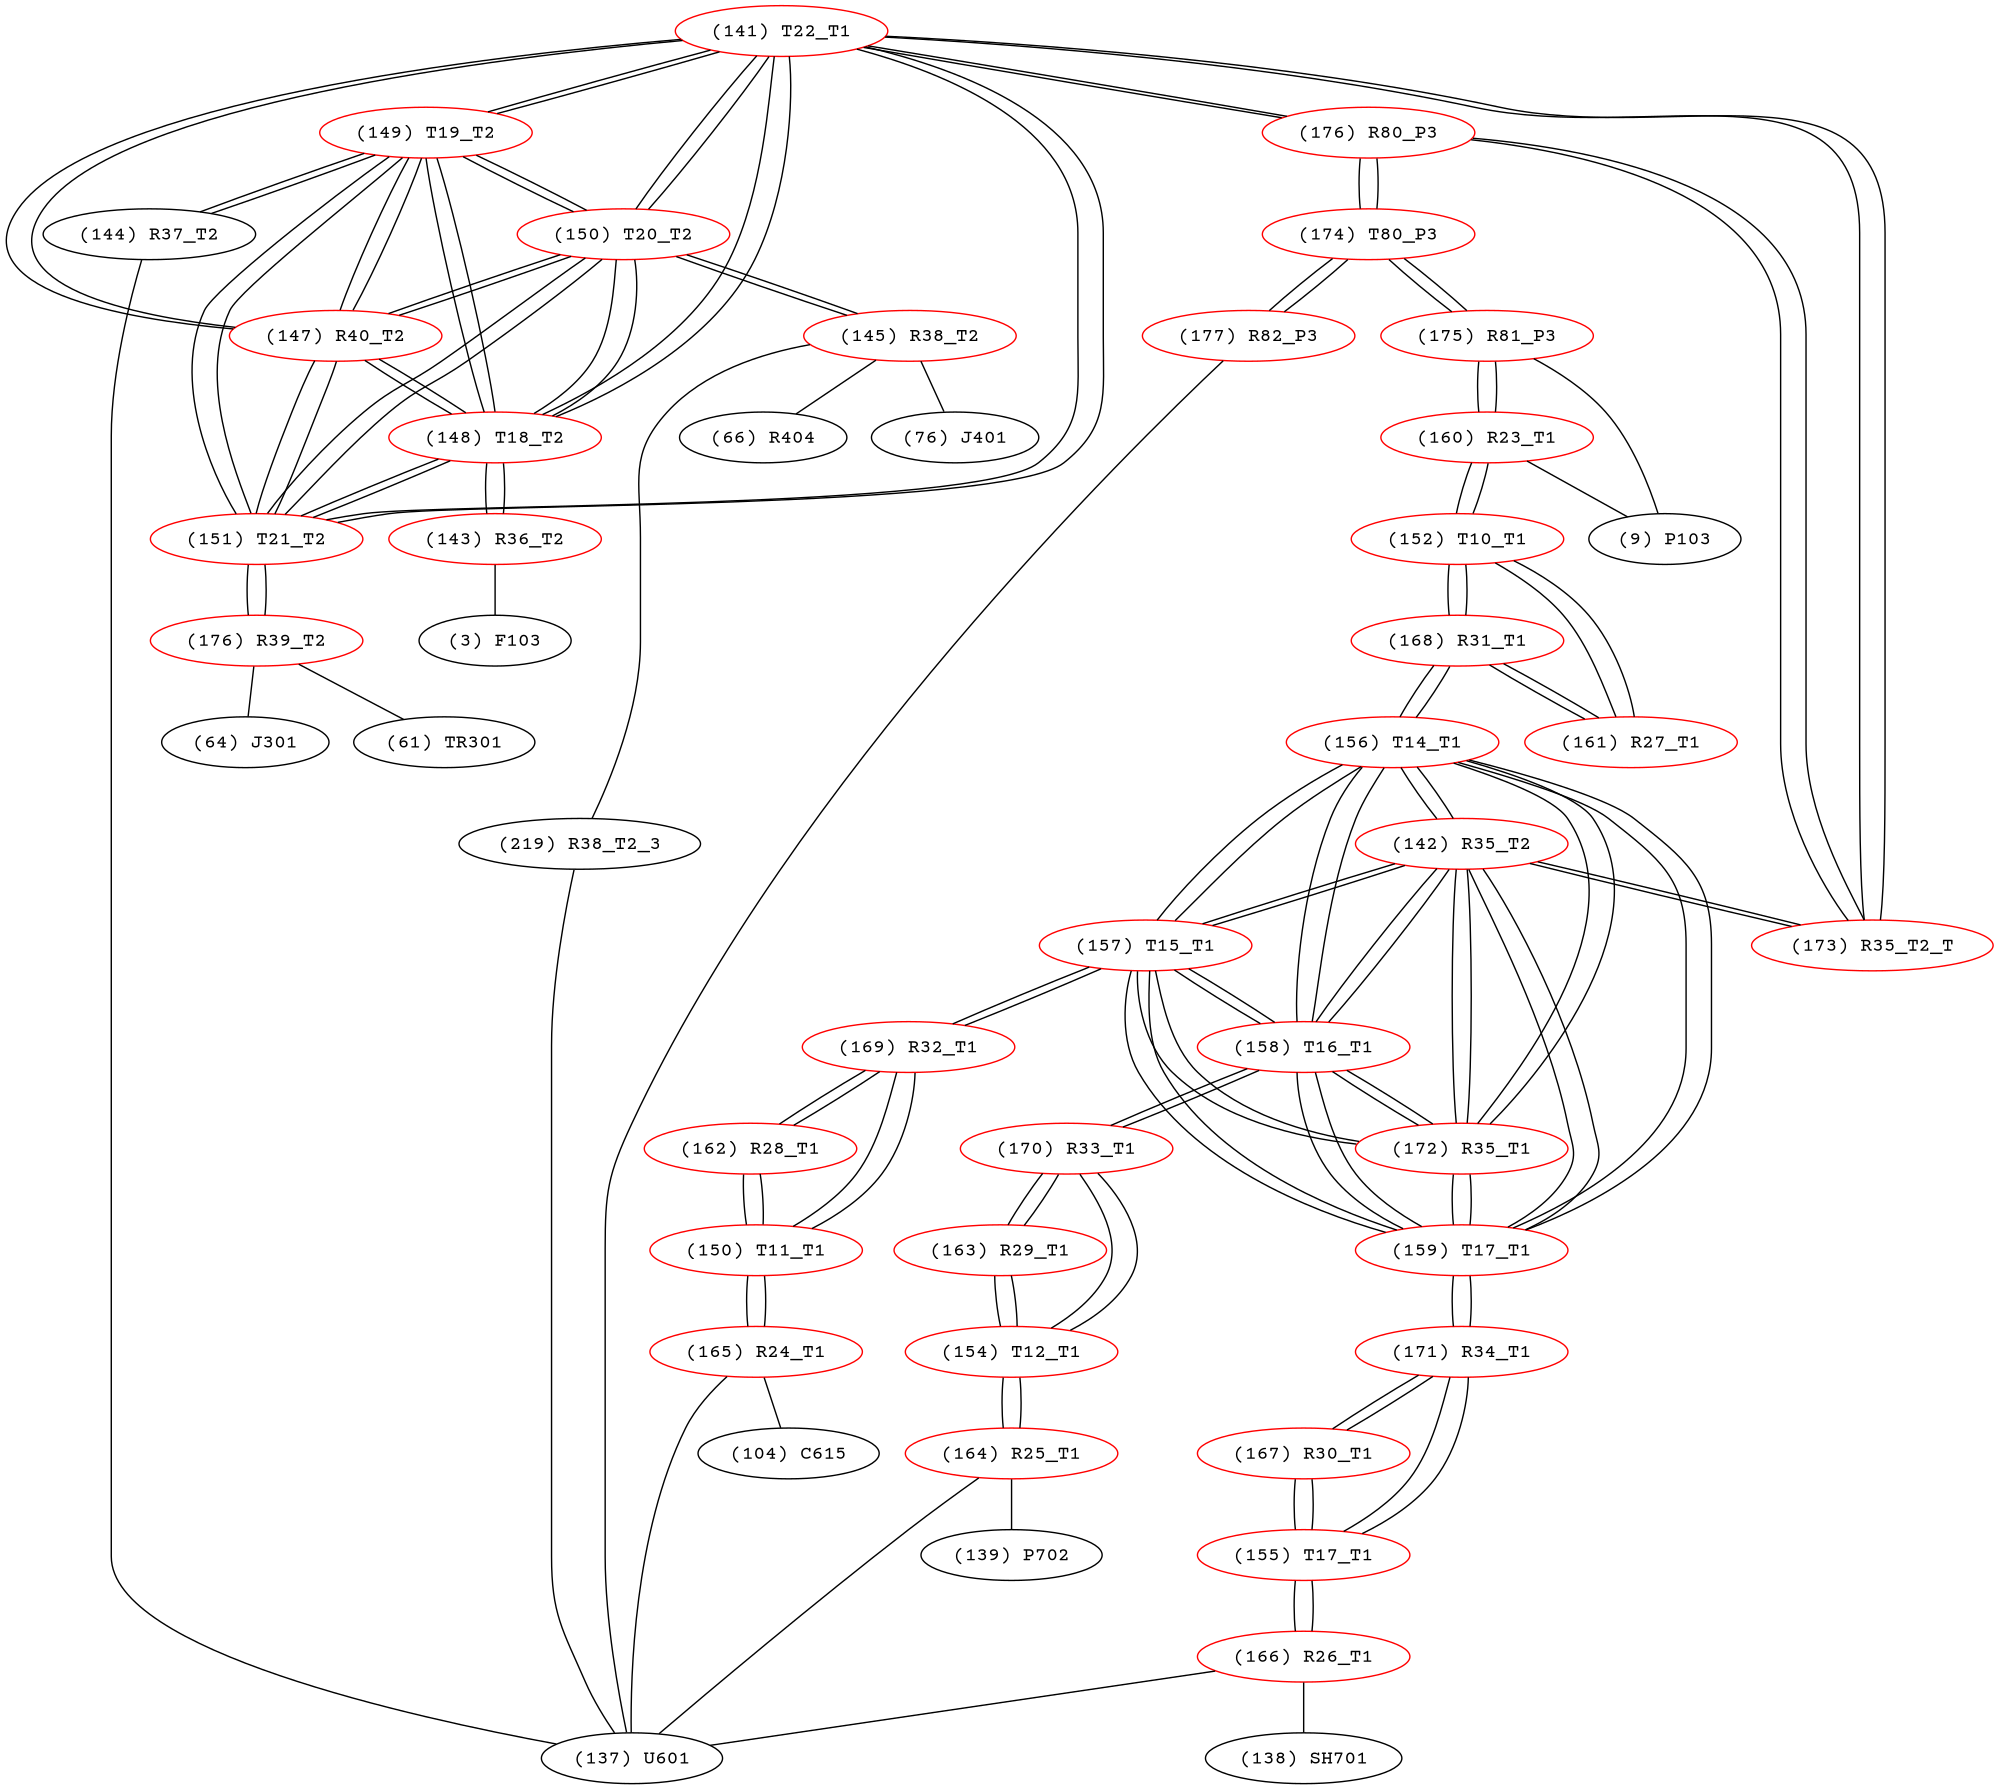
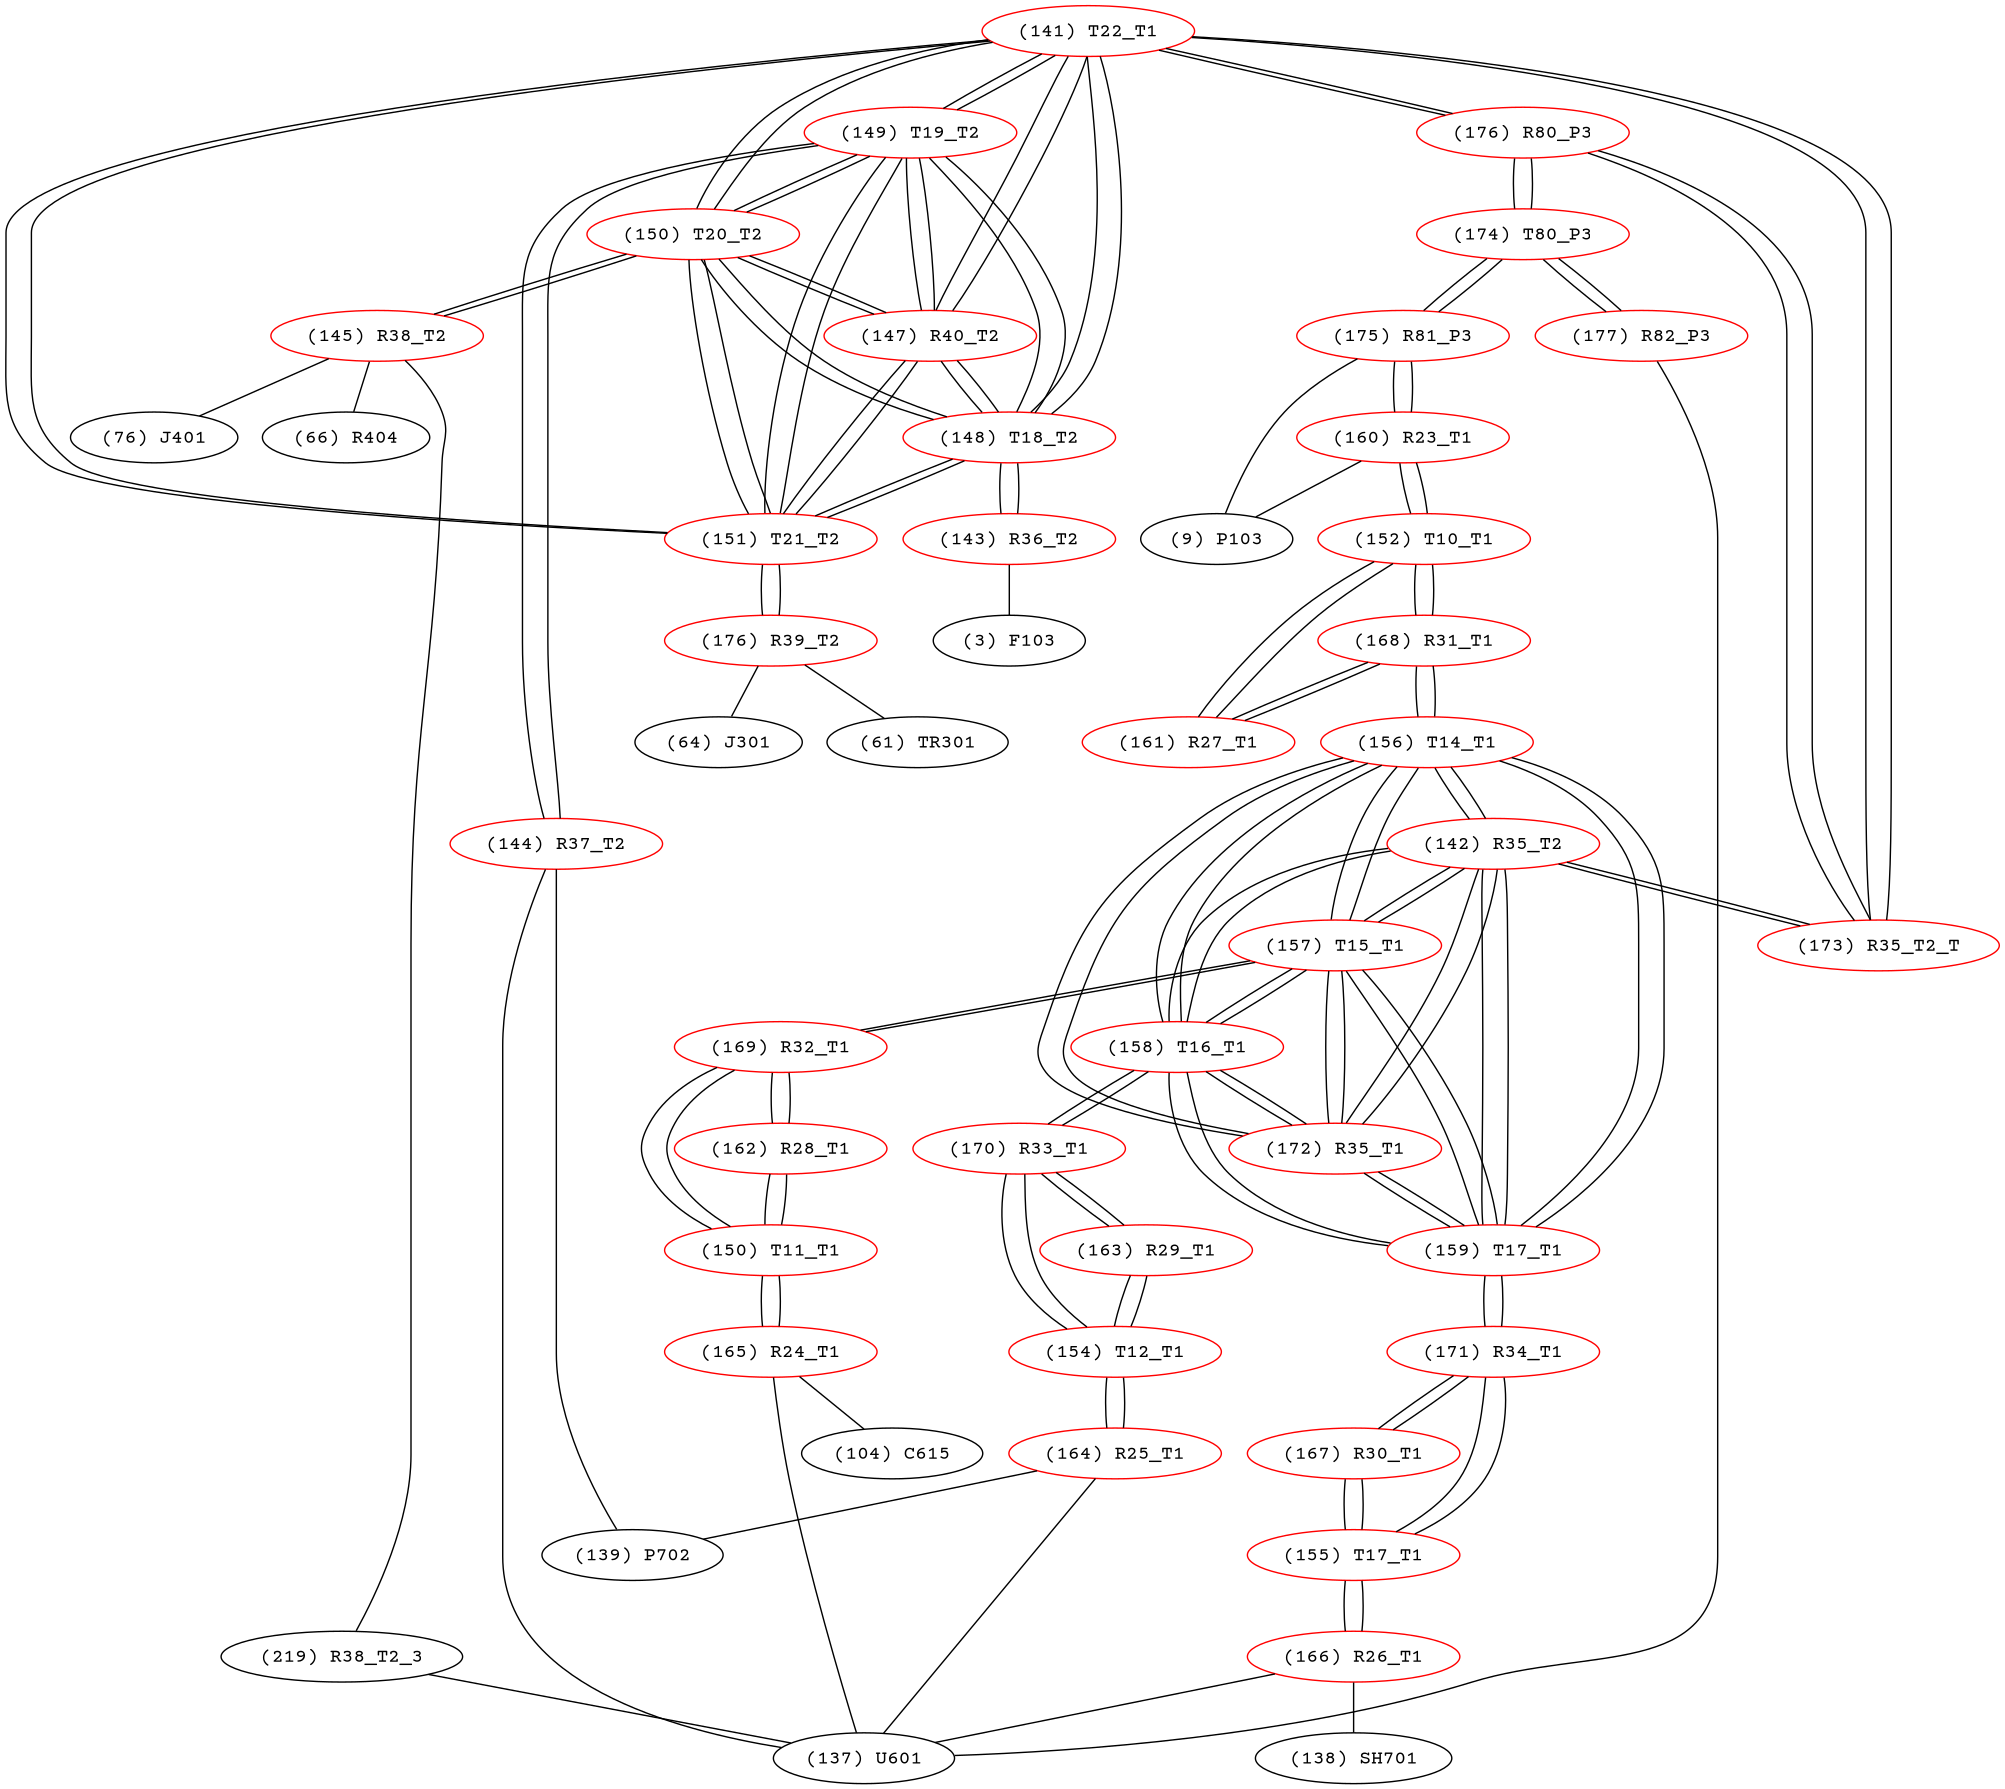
(149, 234) -> (556, 844)
none -> (556, 1205)
